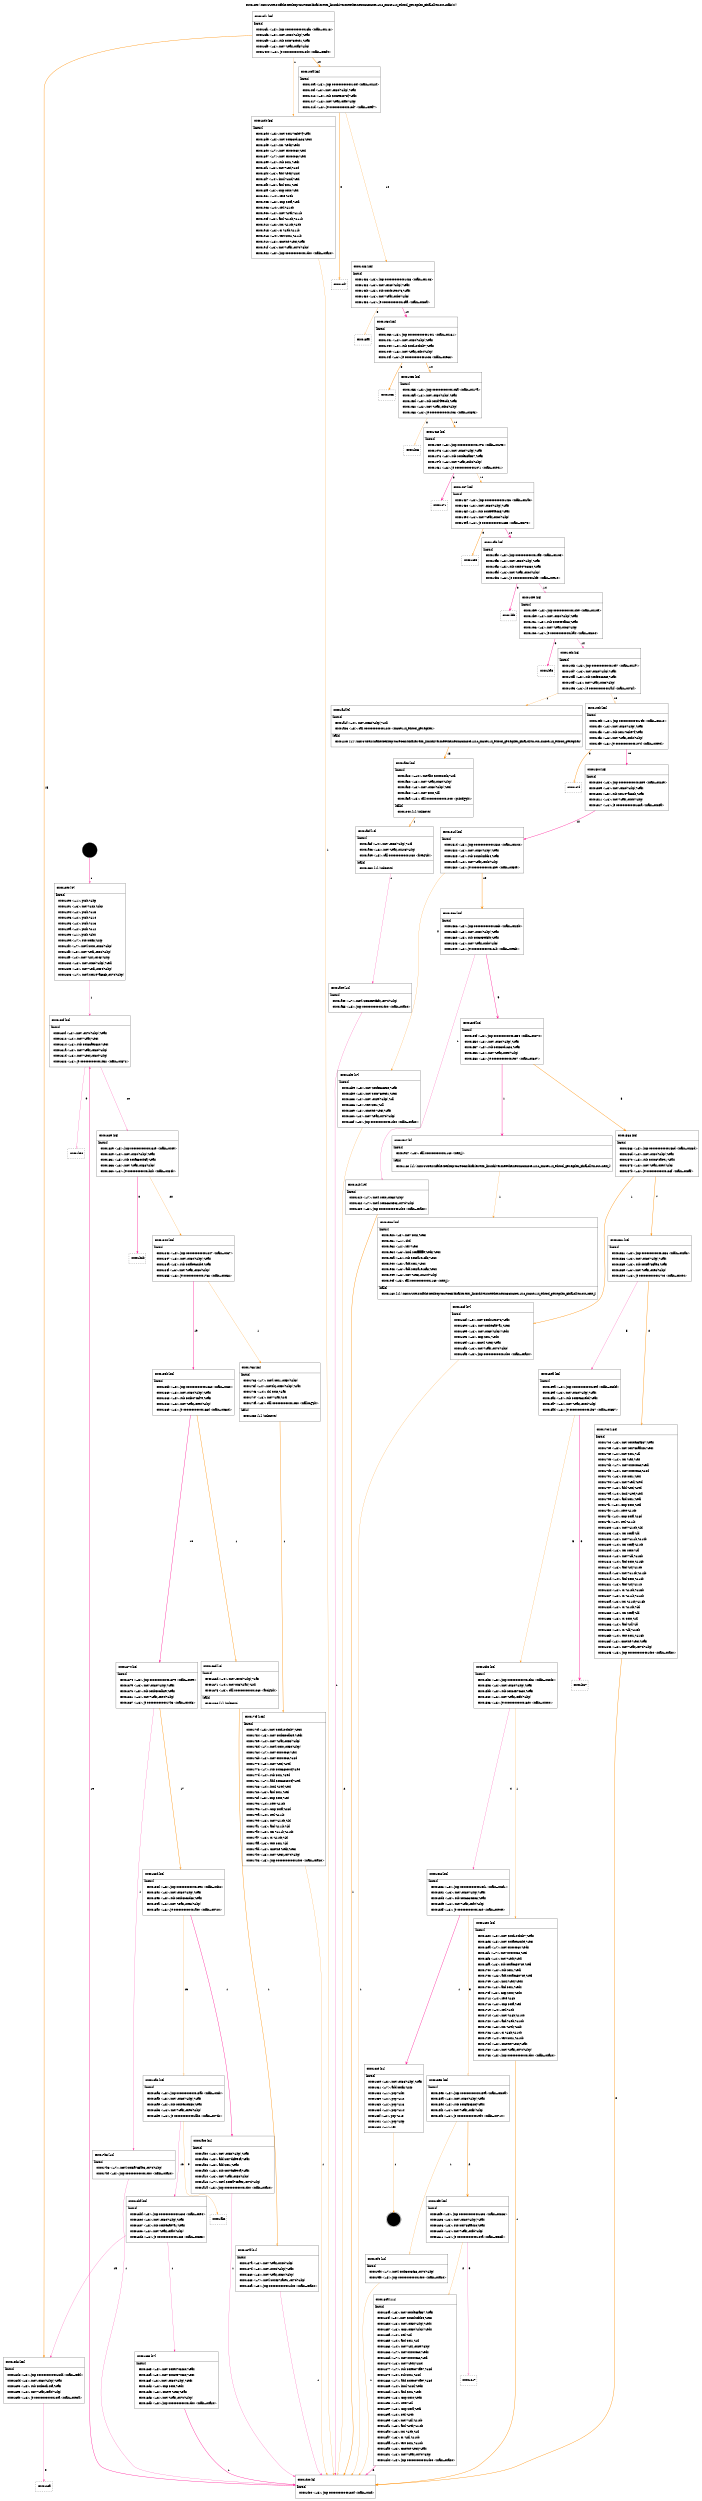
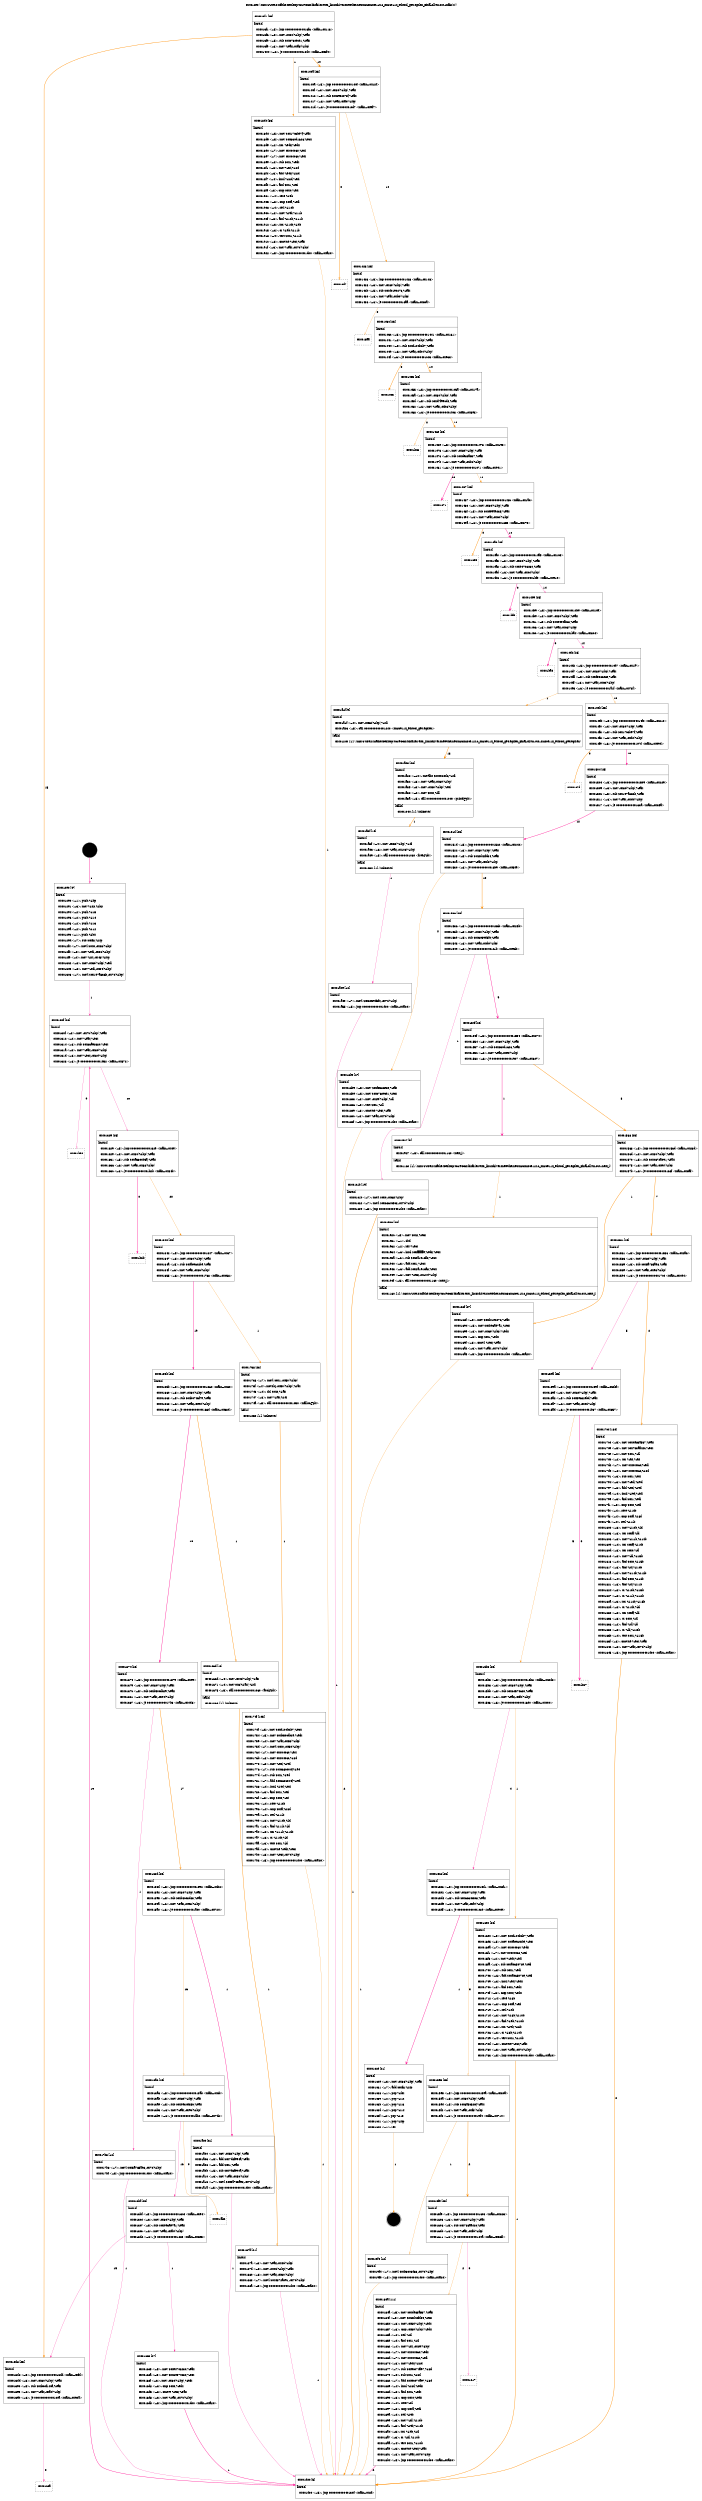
(404, 311) -> none
(453, 478) -> (453, 478)
